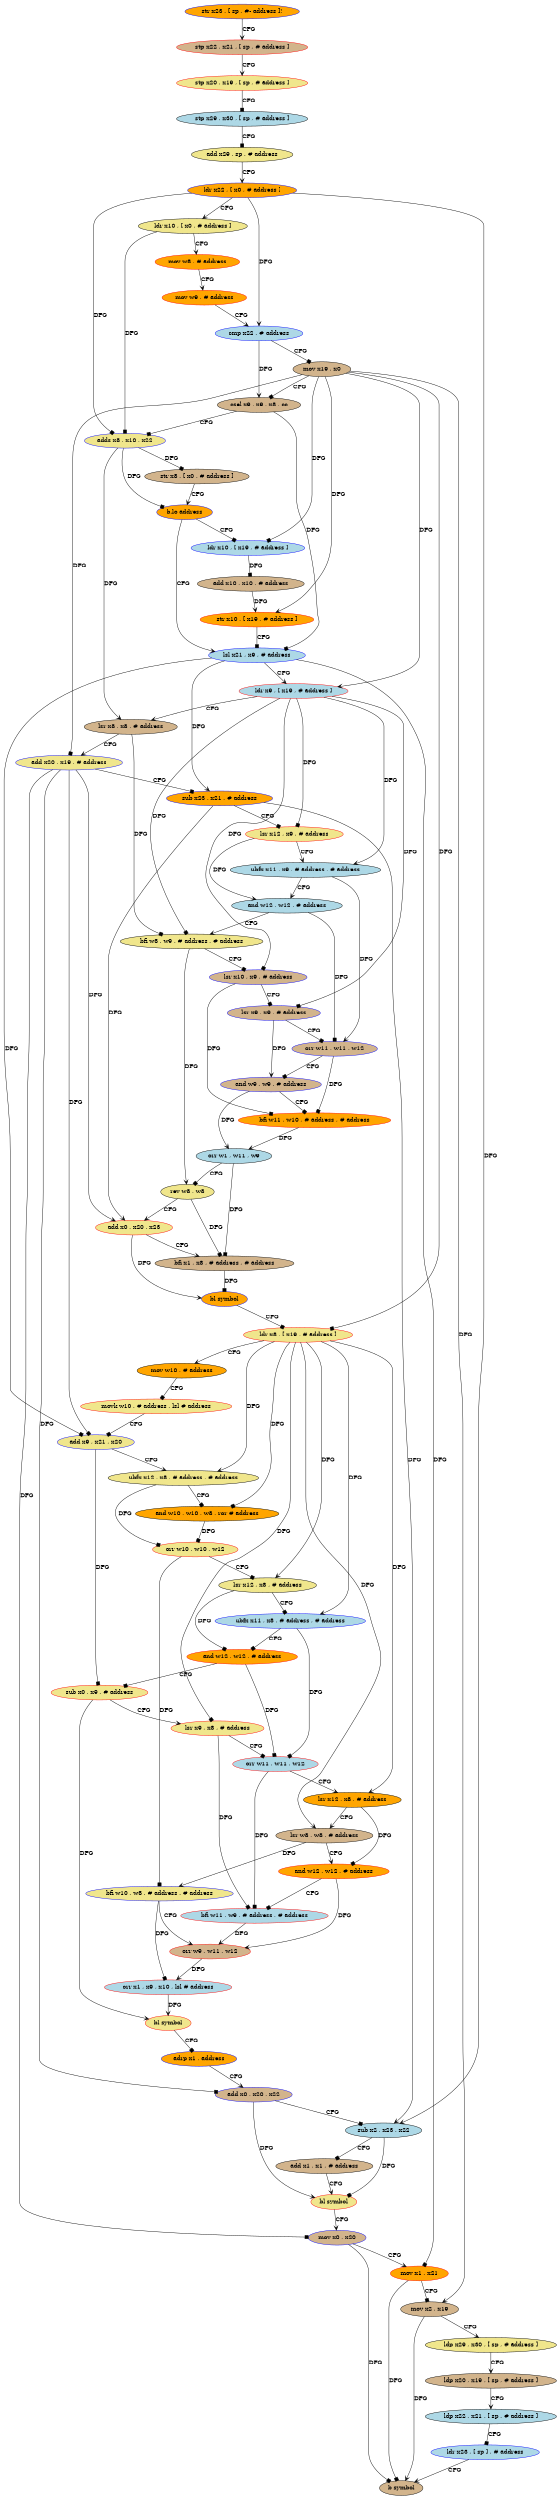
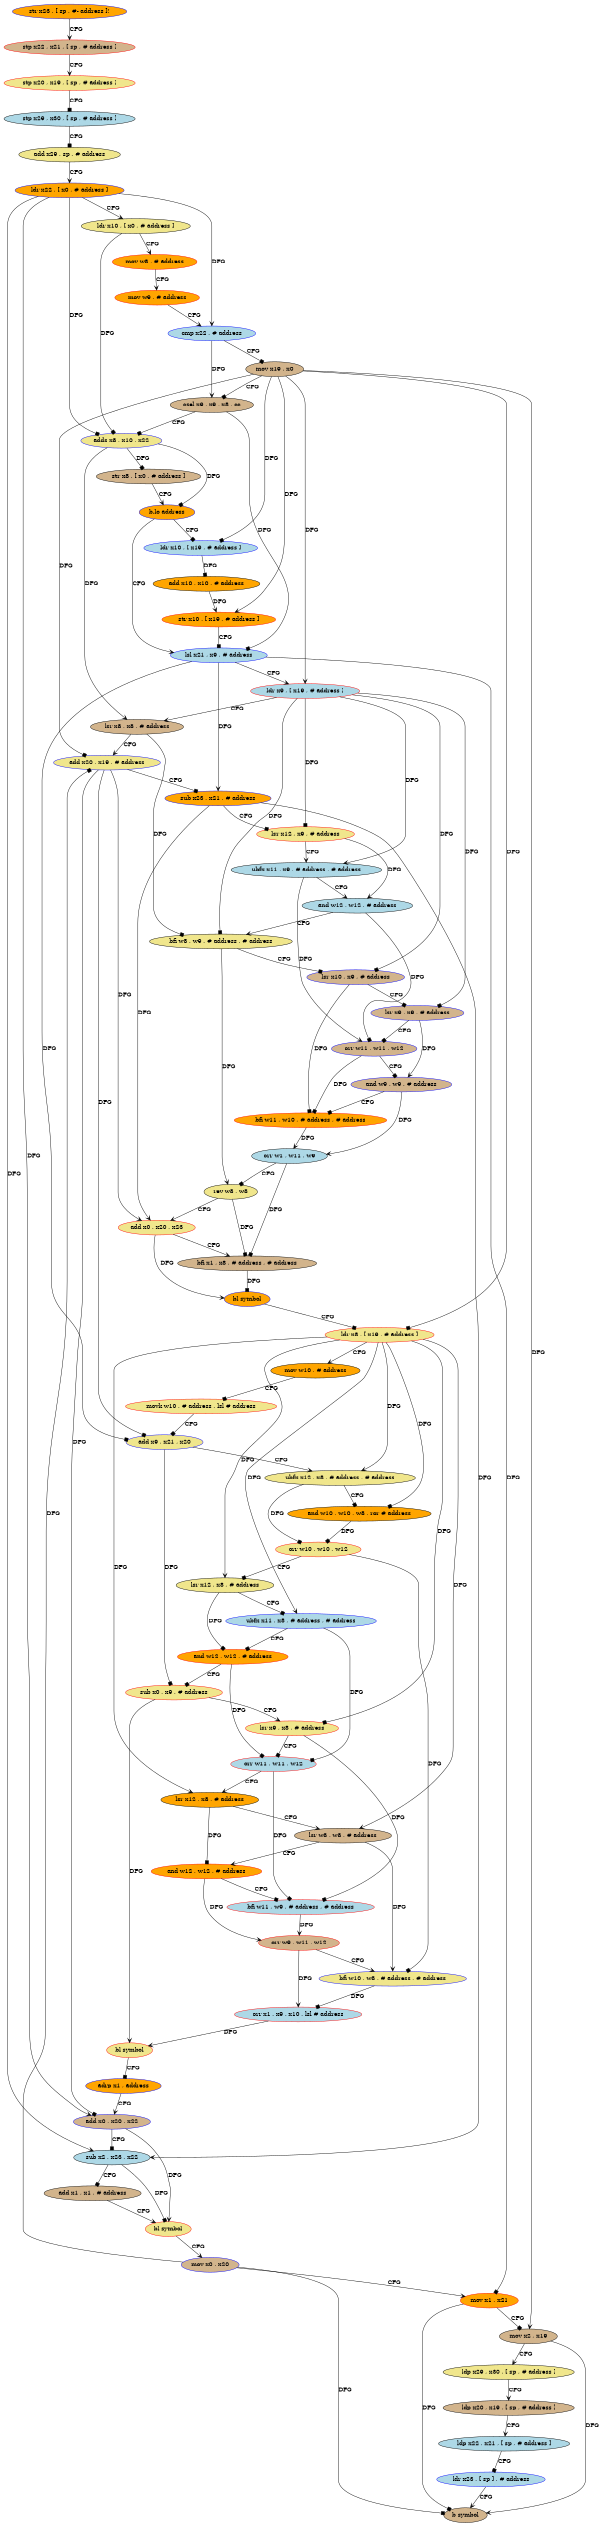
(251, 584) -> (206, 584)
none -> (27, 1162)
(20, 1626) -> (46, 1581)
(167, 1927) -> (343, 1960)
